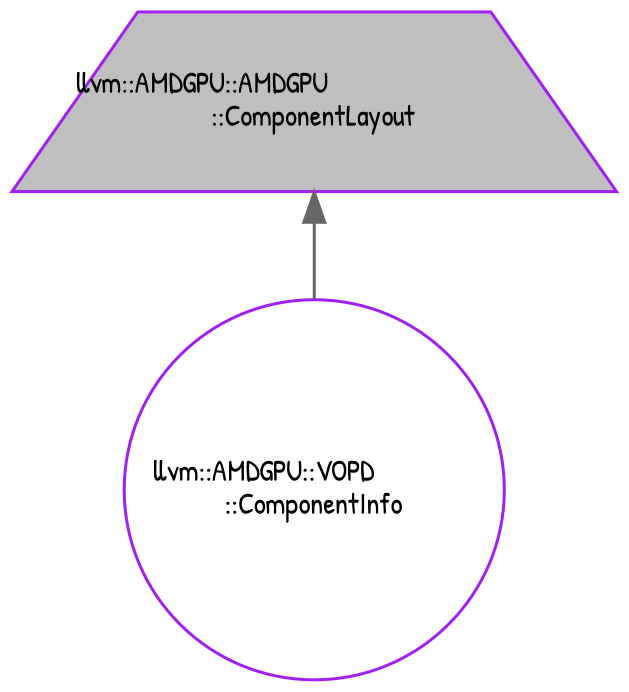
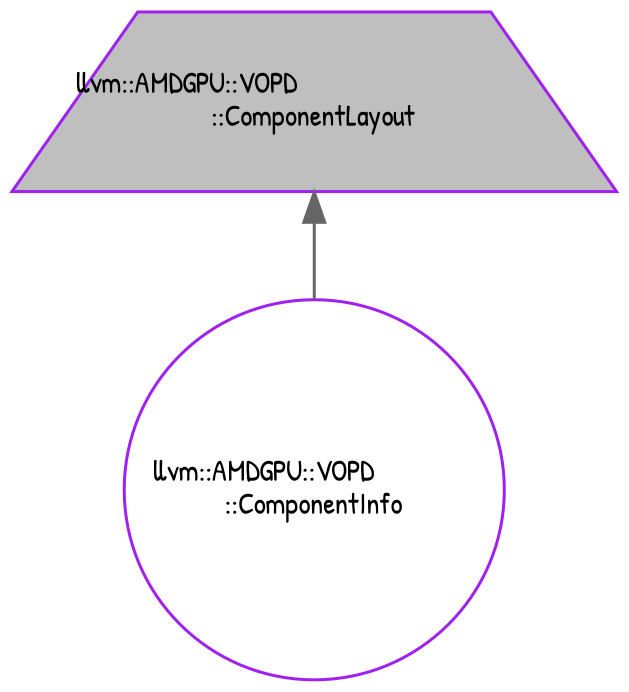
(314, 102) -> (314, 102)
